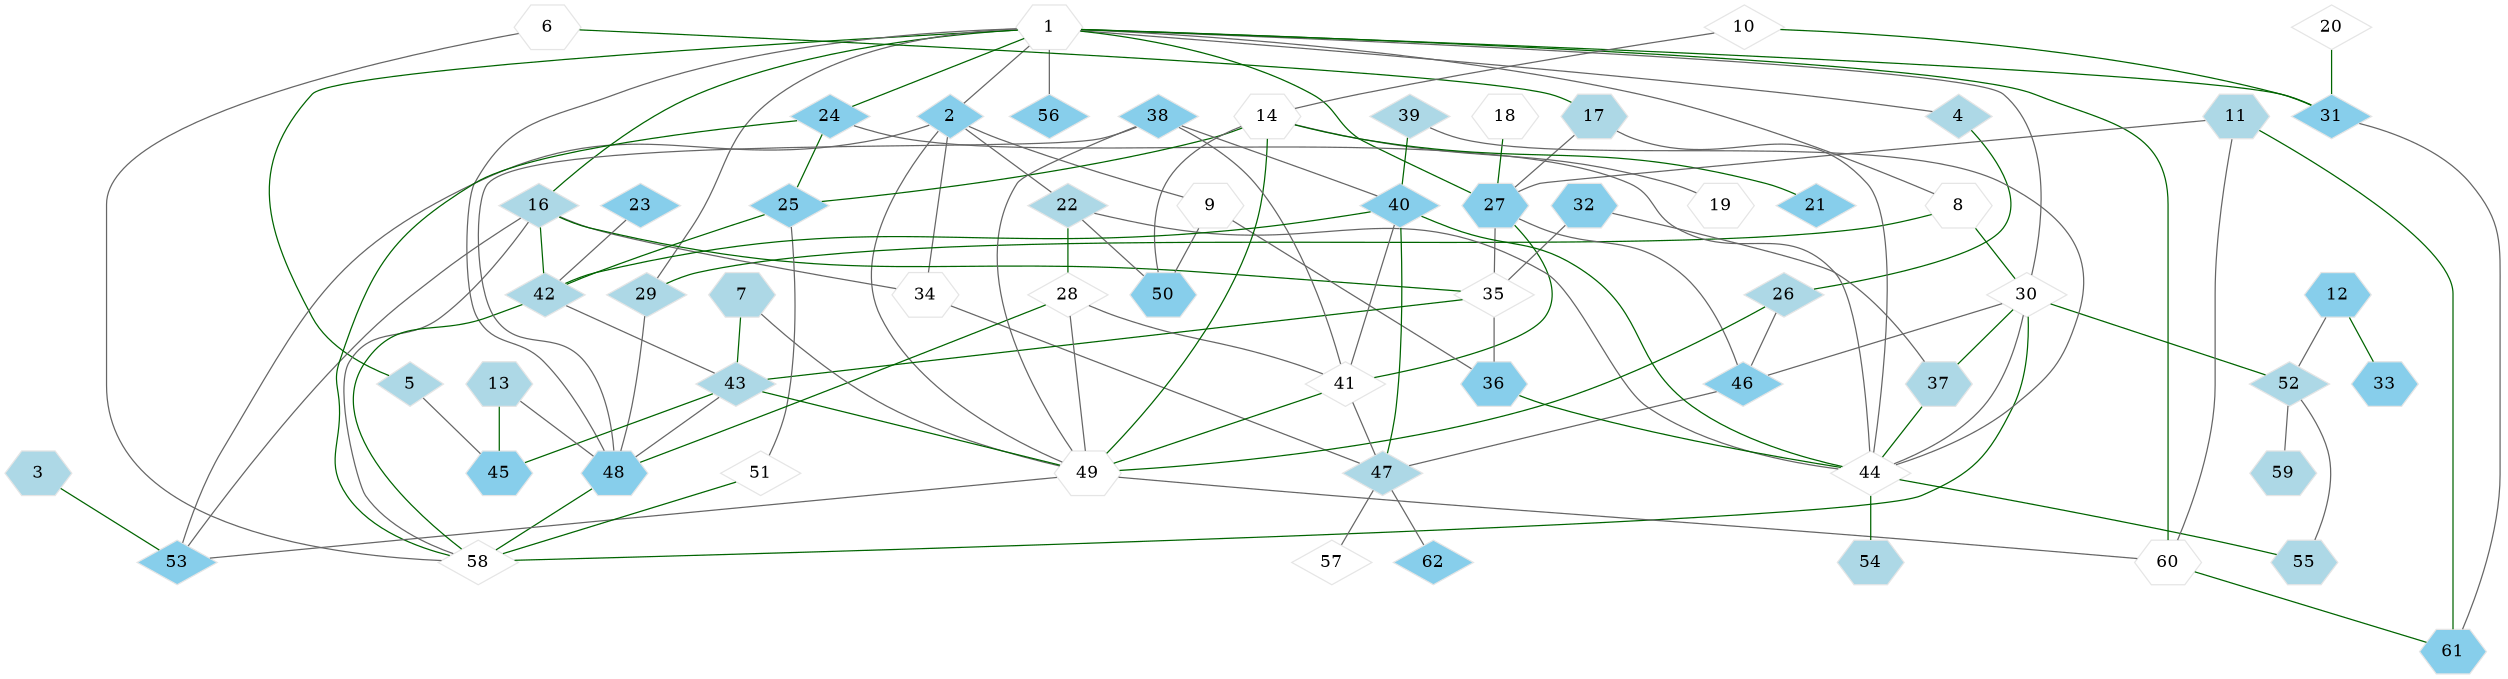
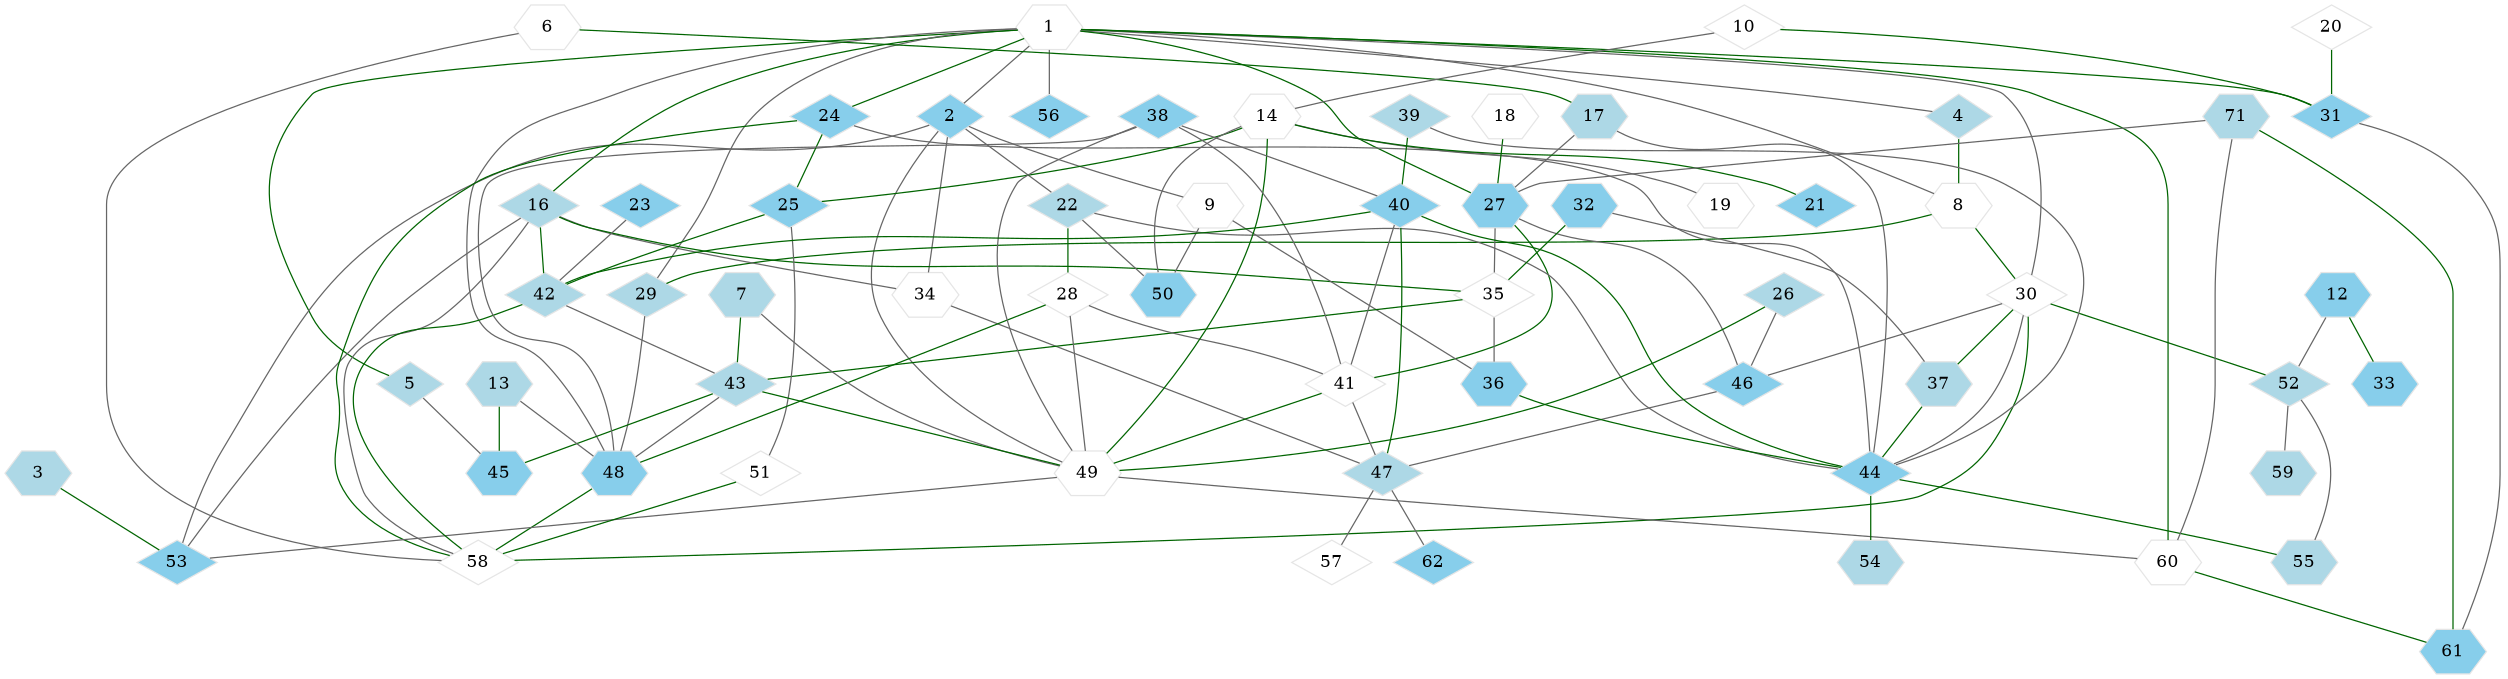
(2236, 116) -> (2236, 116)
(1965, 252) -> (1959, 160)
(1537, 253) -> (1537, 253)
(1871, 473) -> (1871, 473)
